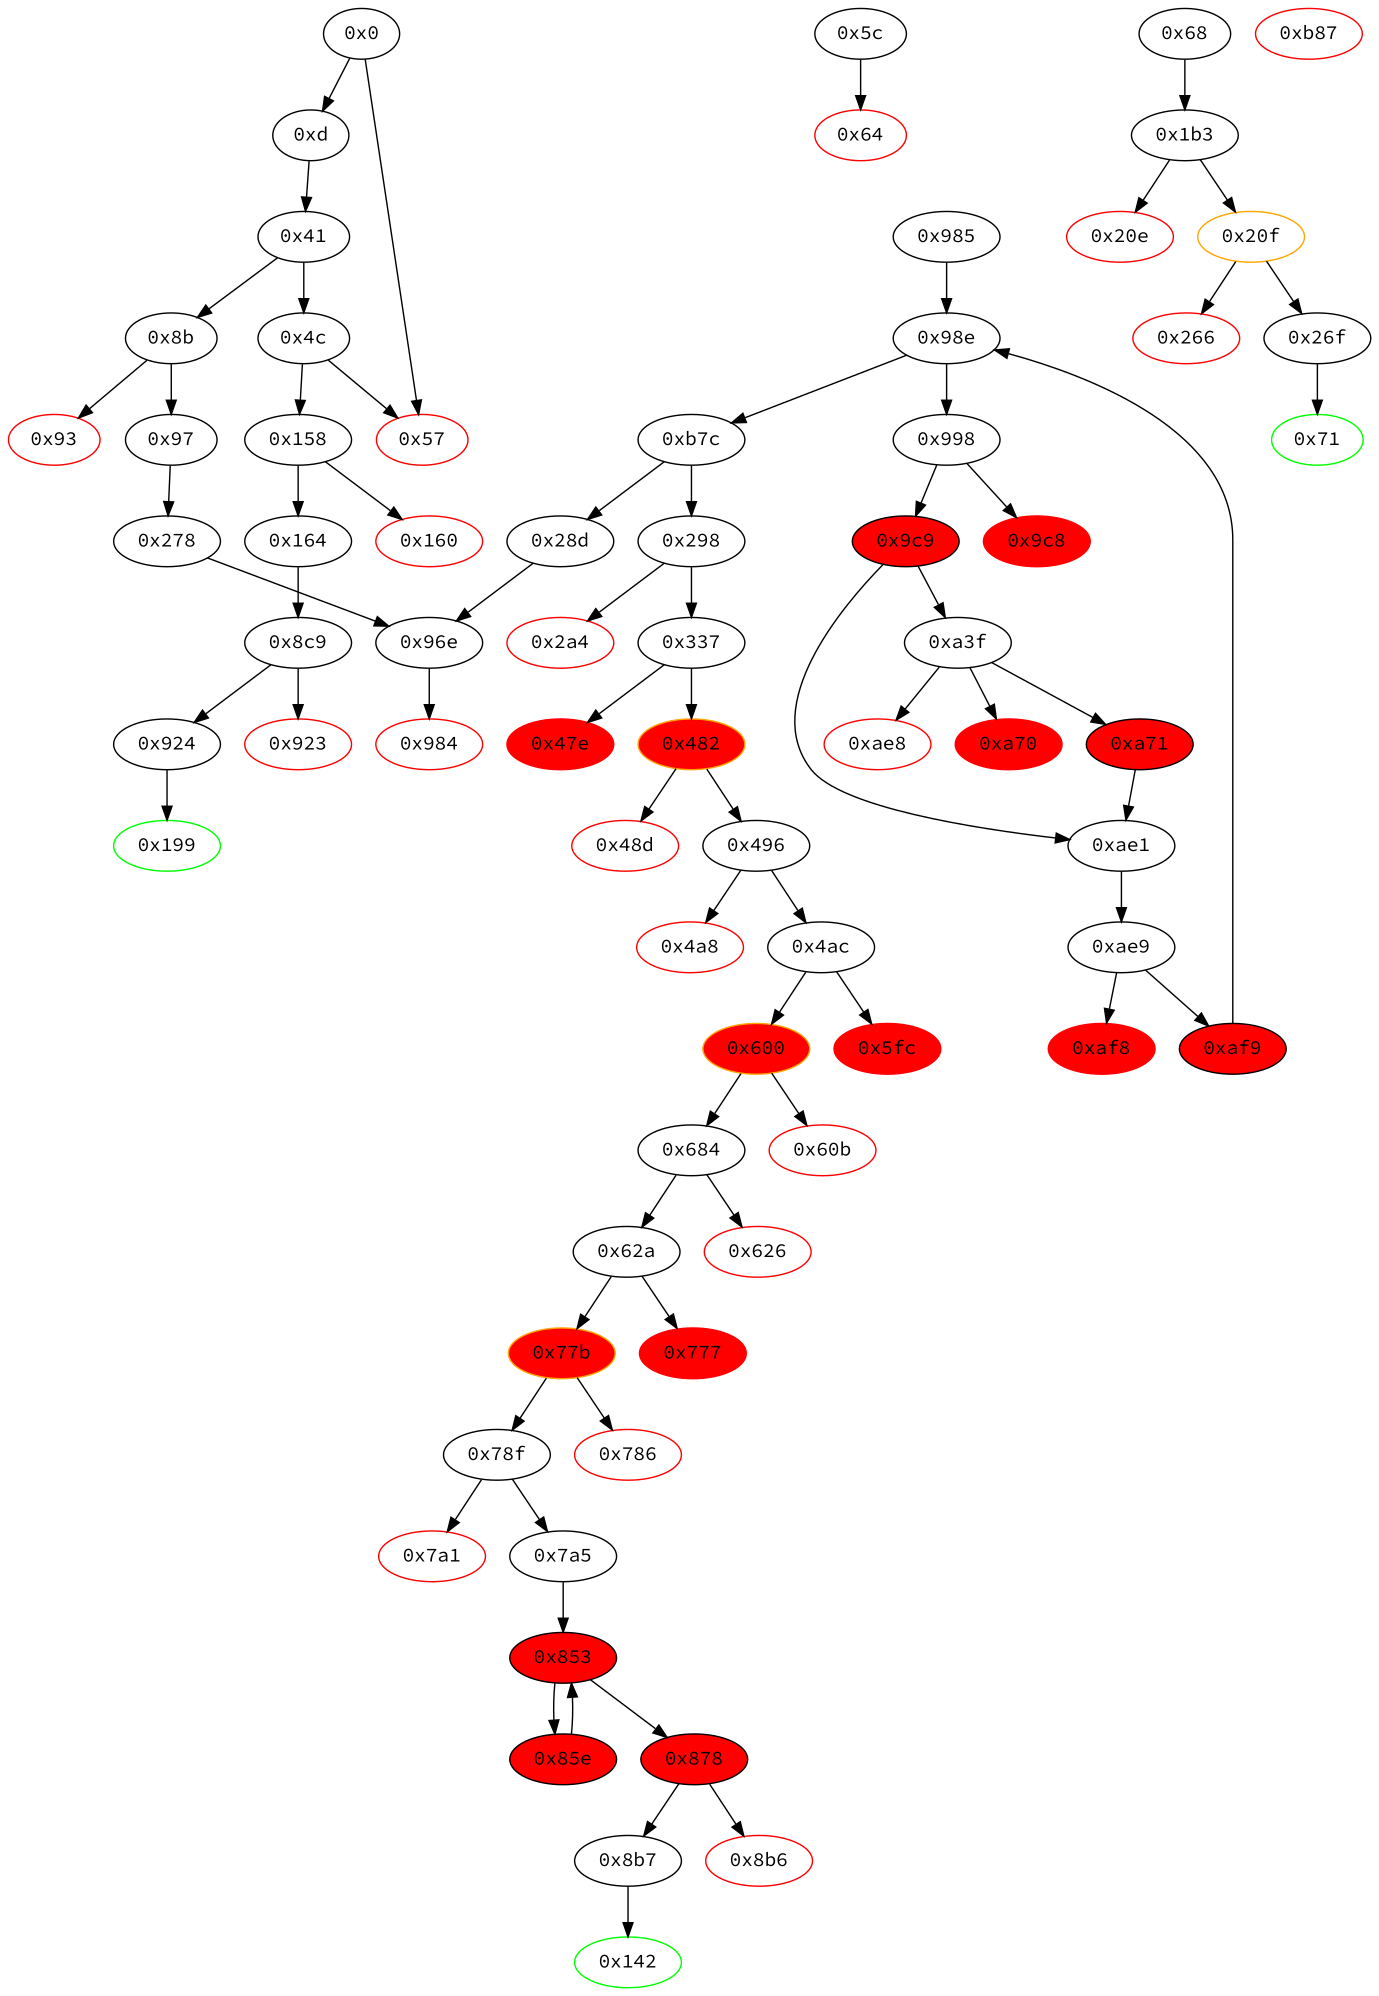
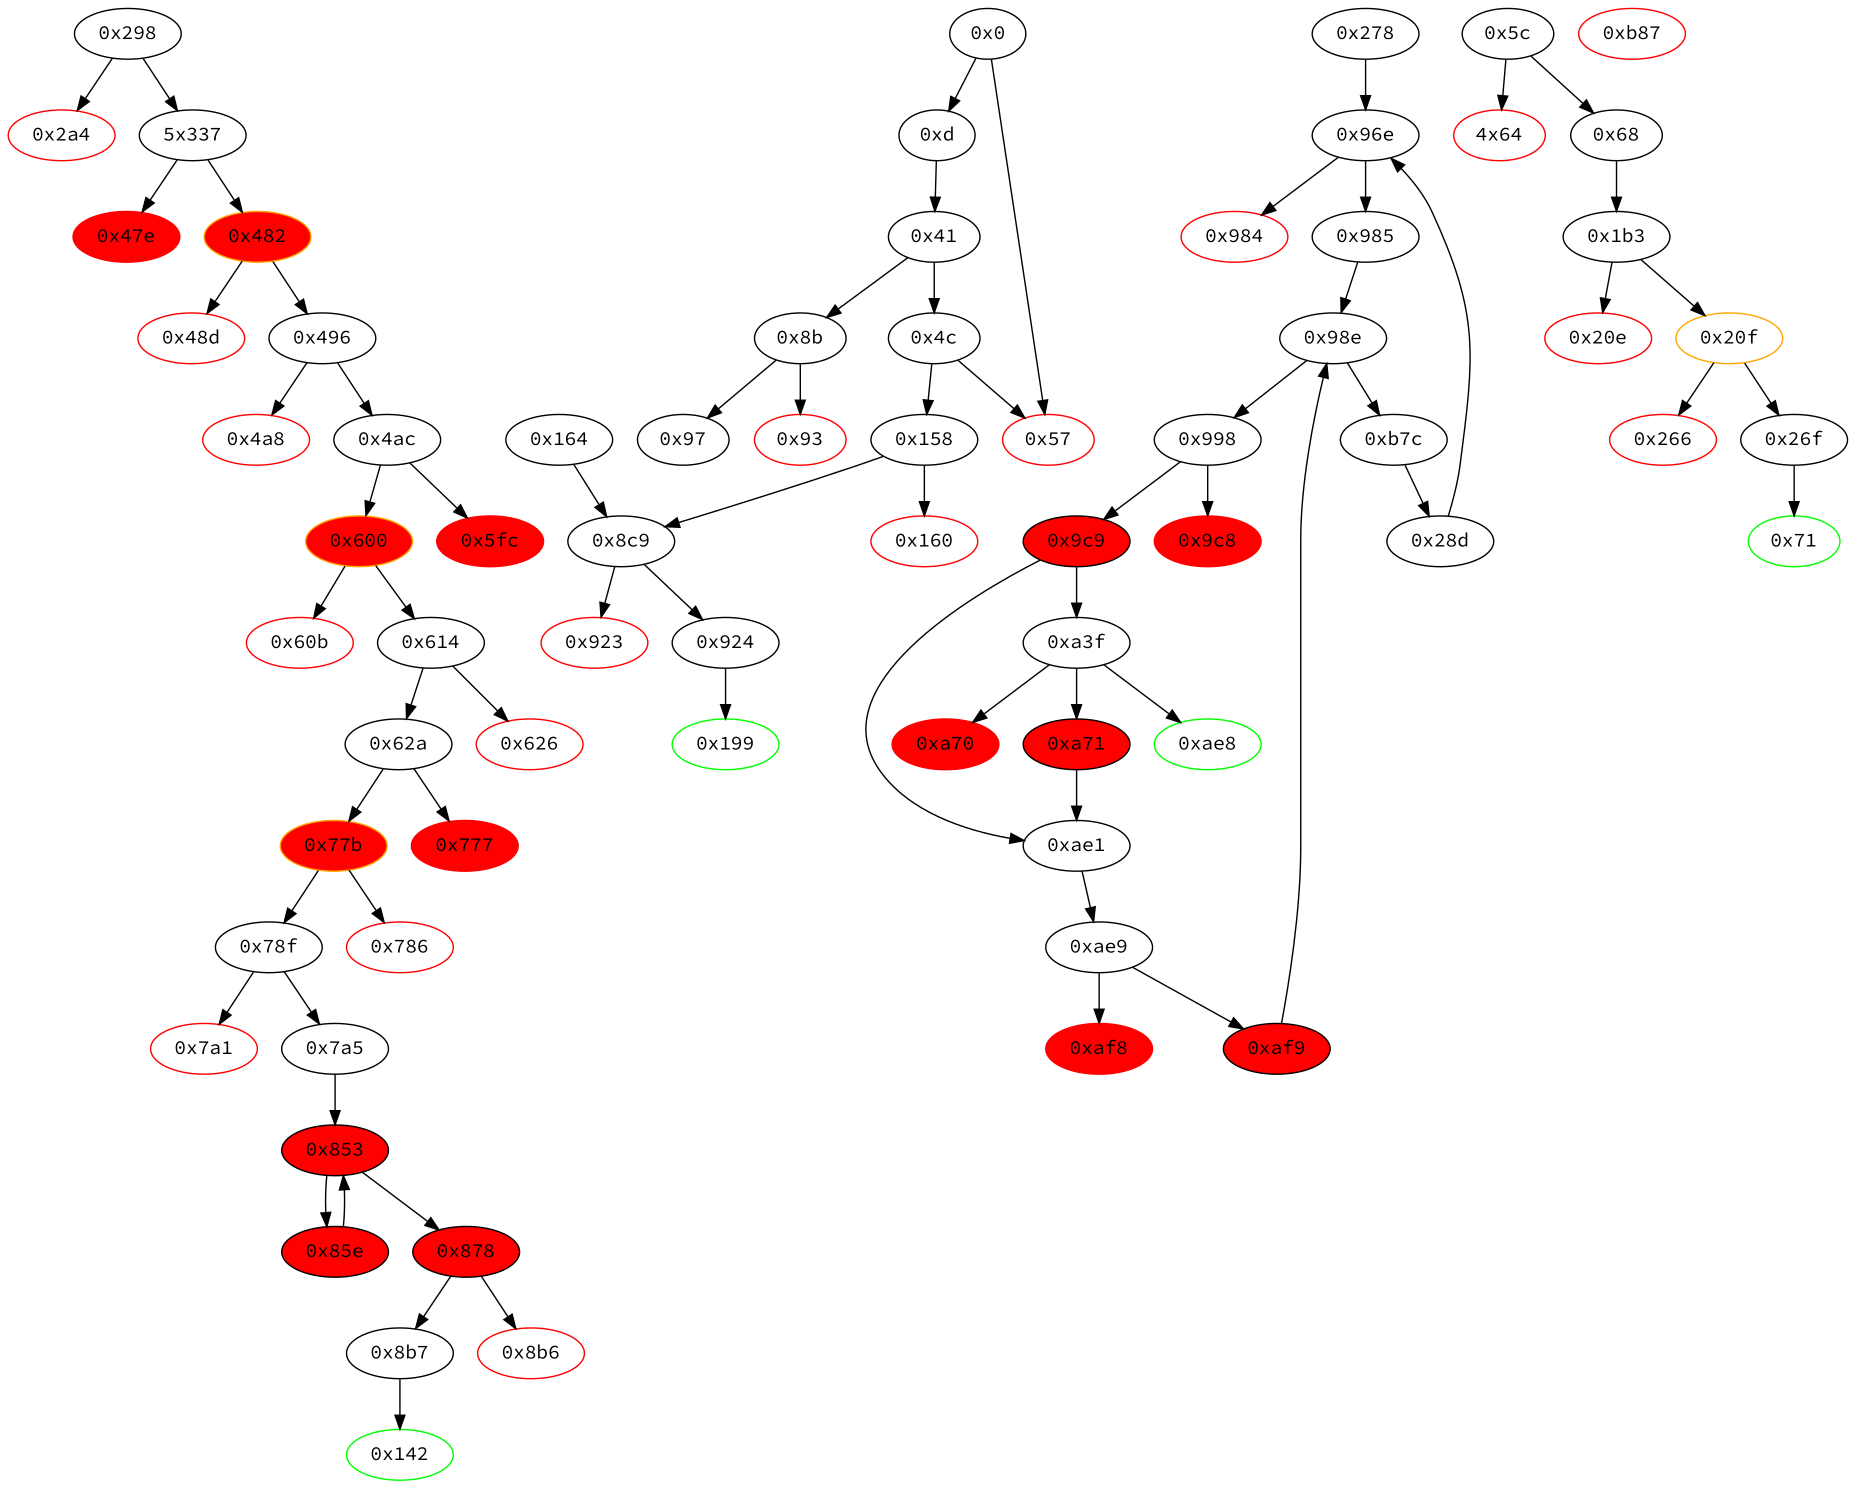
none -> (1557, 80)
(861, 135) -> (1500, 135)
none -> (1366, 179)
(169, 484) -> none
(298, 484) -> (781, 490)
(691, 484) -> none
(691, 643) -> (193, 135)
(878, 744) -> (1208, 744)
(691, 1150) -> (431, 643)
